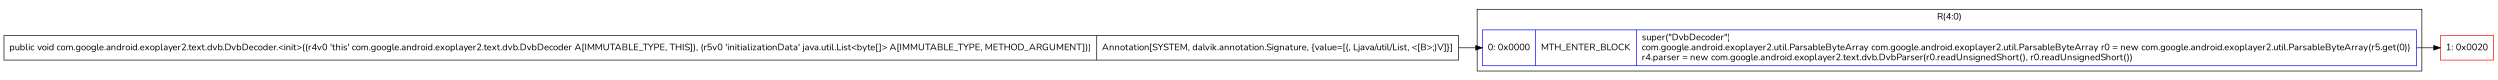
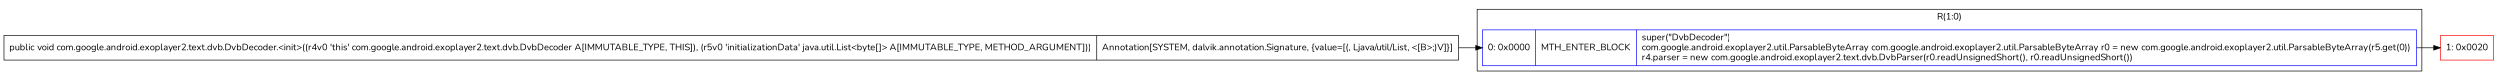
(1950, 17) -> (1950, 17)
